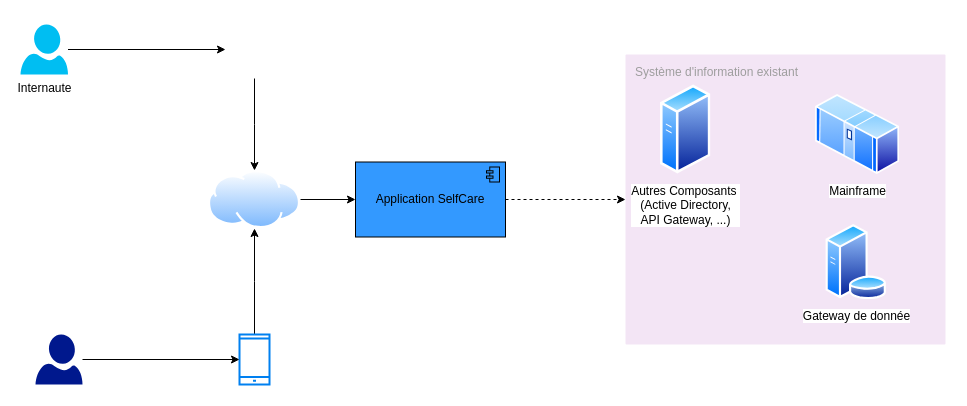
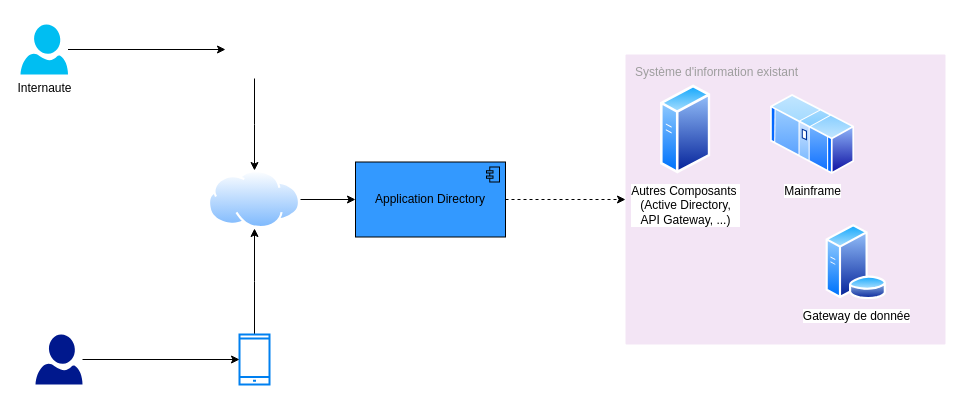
(858, 135) -> (813, 135)
(431, 200) -> (431, 200)
